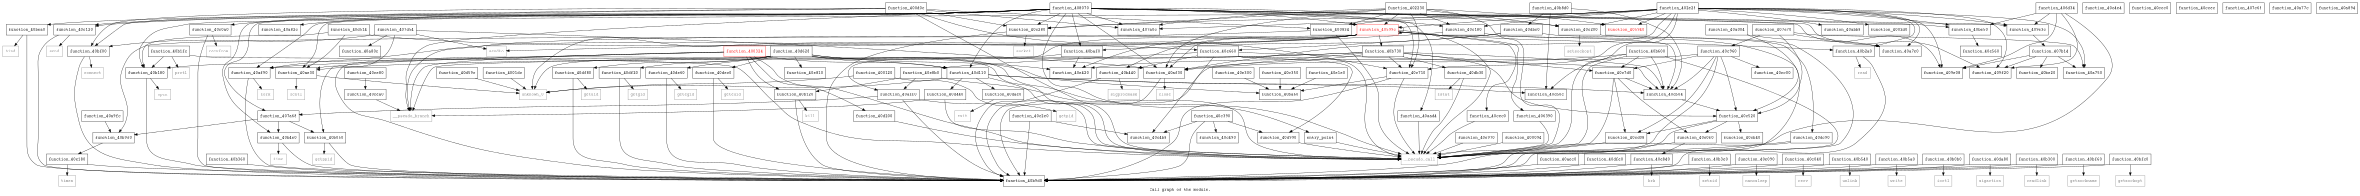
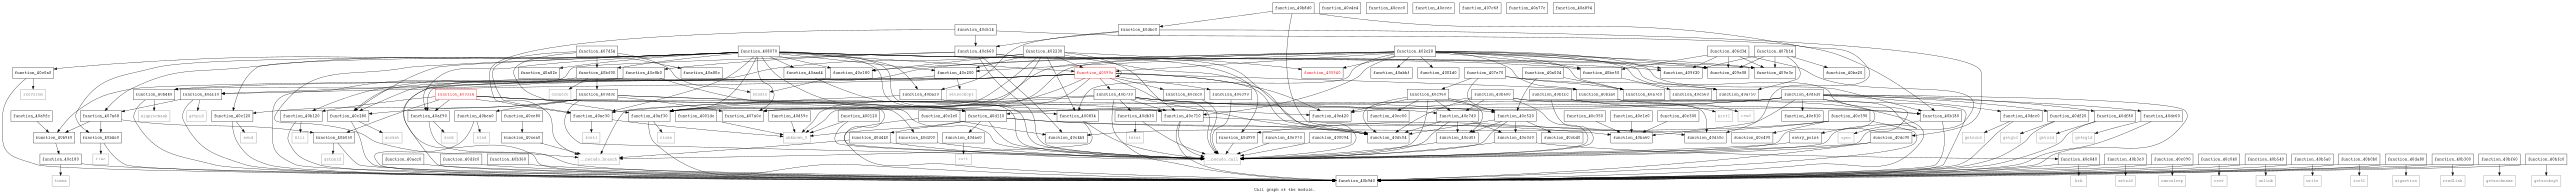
(485, 10) -> (597, 83)
(2038, 40) -> (1775, 60)
(1699, 105) -> (1449, 127)
